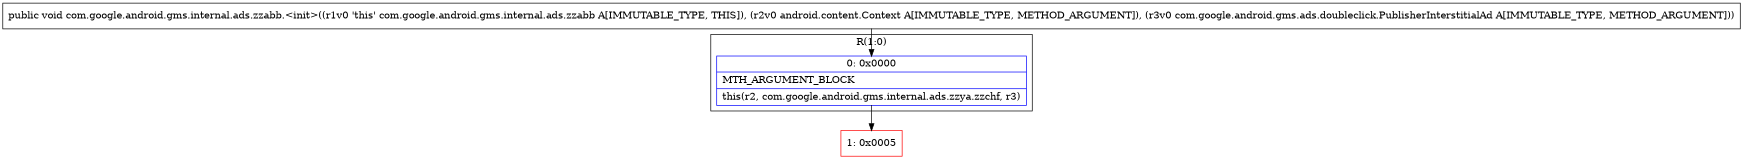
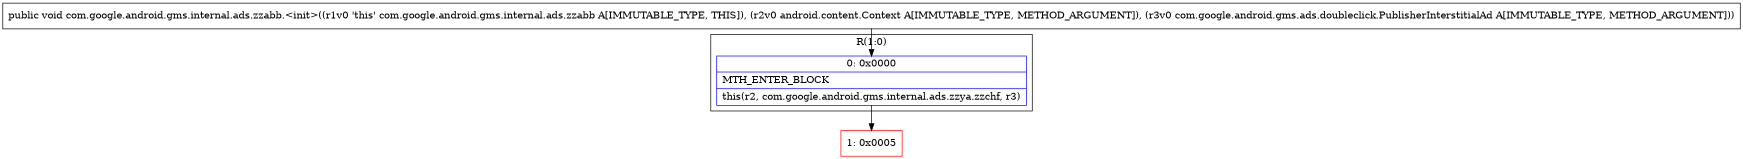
(788, 80) -> (776, 80)
